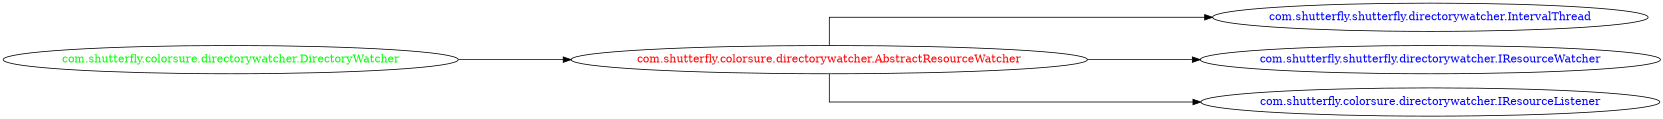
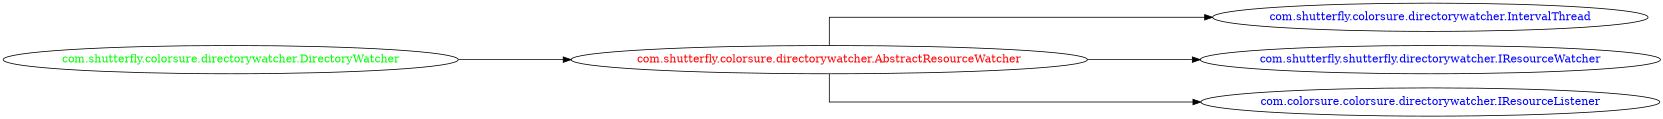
(1430, 17) -> (1430, 17)
(1430, 102) -> (1430, 102)
